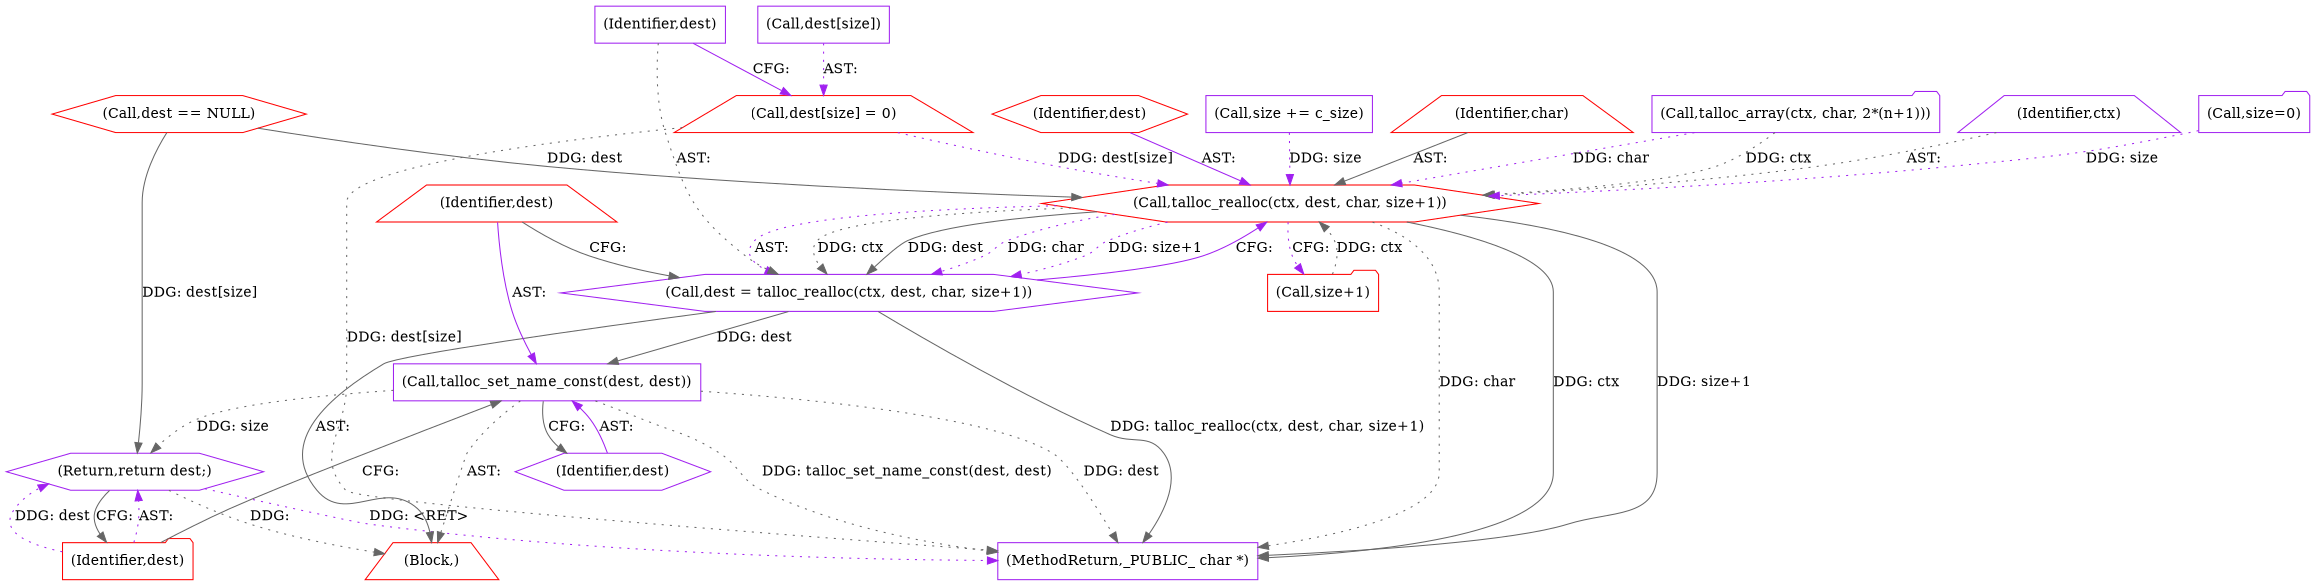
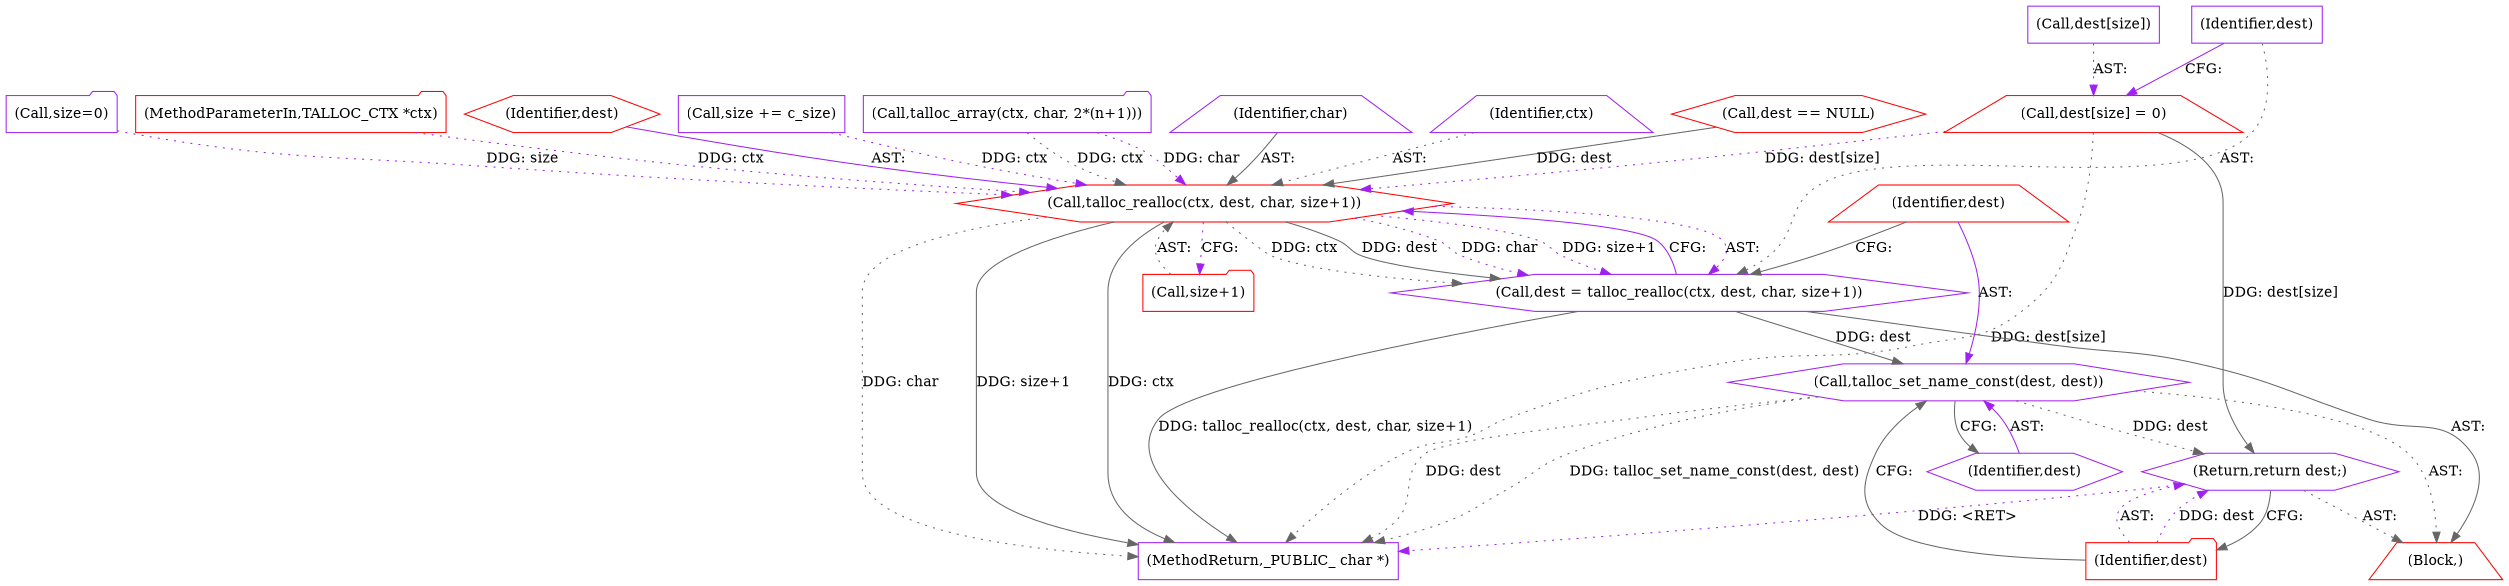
none -> (291, 114)
(1512, 114) -> (1291, 114)
(1326, 159) -> (1015, 159)
(1370, 248) -> (1177, 248)
(142, 285) -> (2223, 276)
(547, 382) -> (1959, 382)
(233, 427) -> (2171, 427)
(272, 516) -> (2382, 516)
